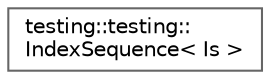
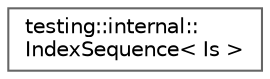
(135, 40) -> (135, 40)
